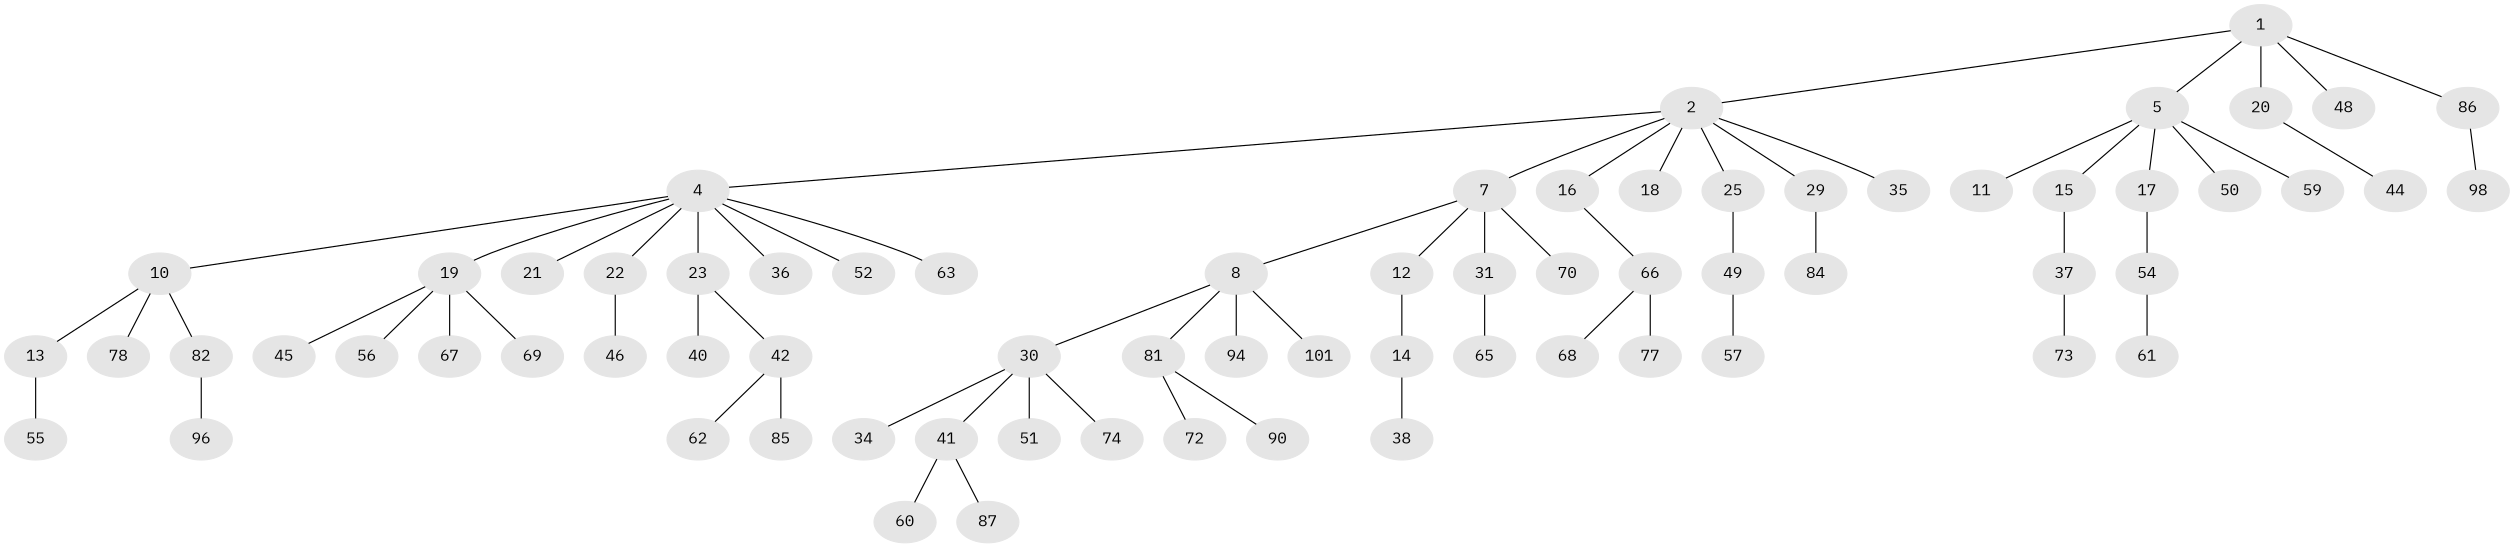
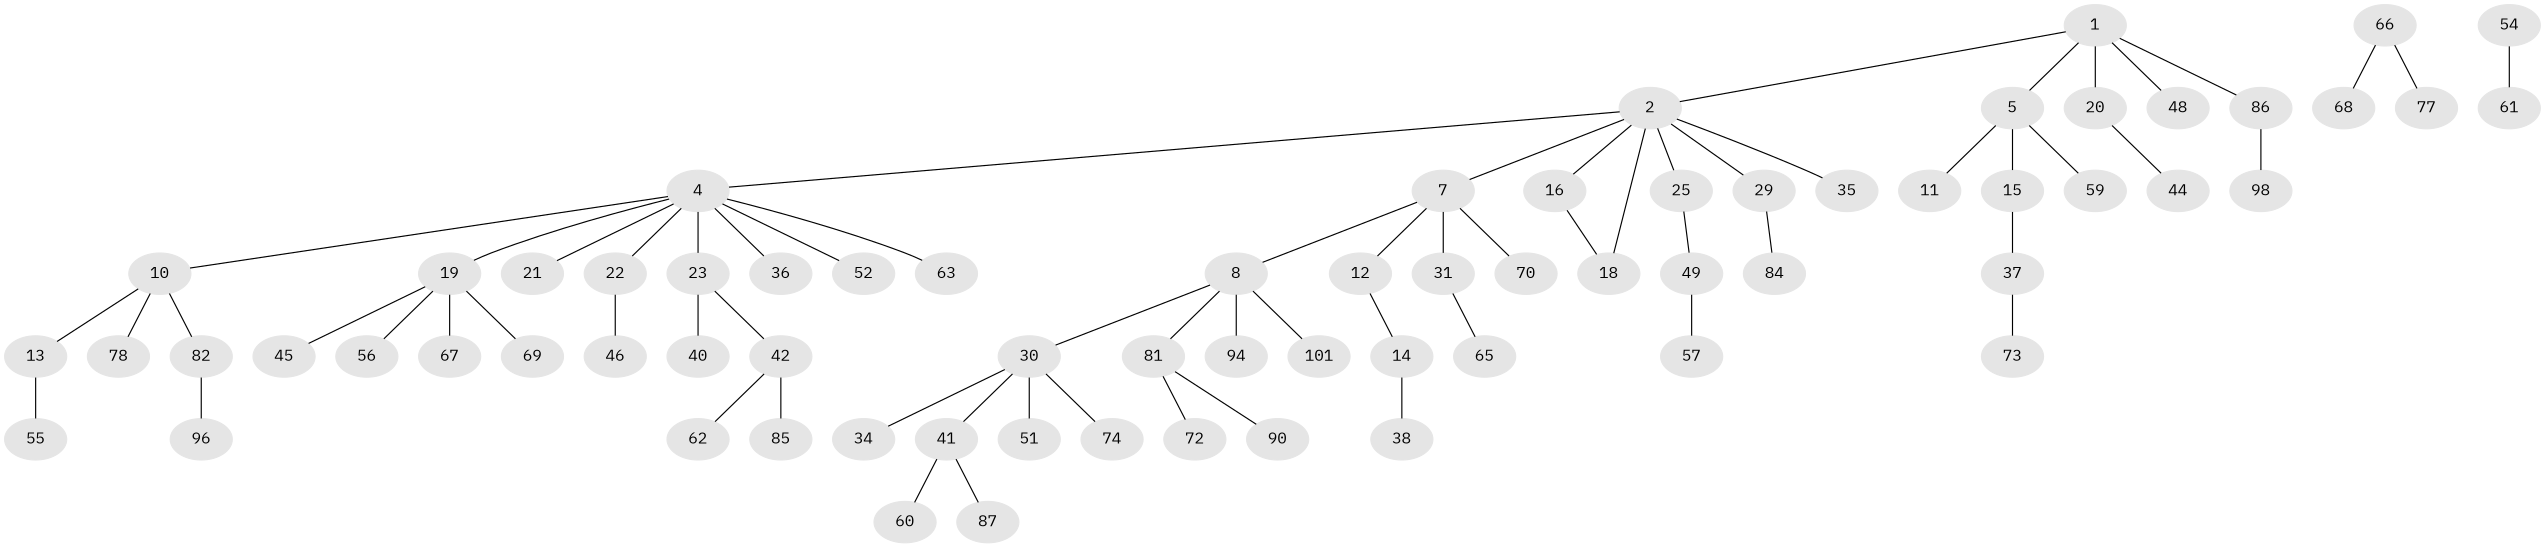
(2147, 191) -> none
(2230, 191) -> none
(1609, 232) -> (1582, 232)
